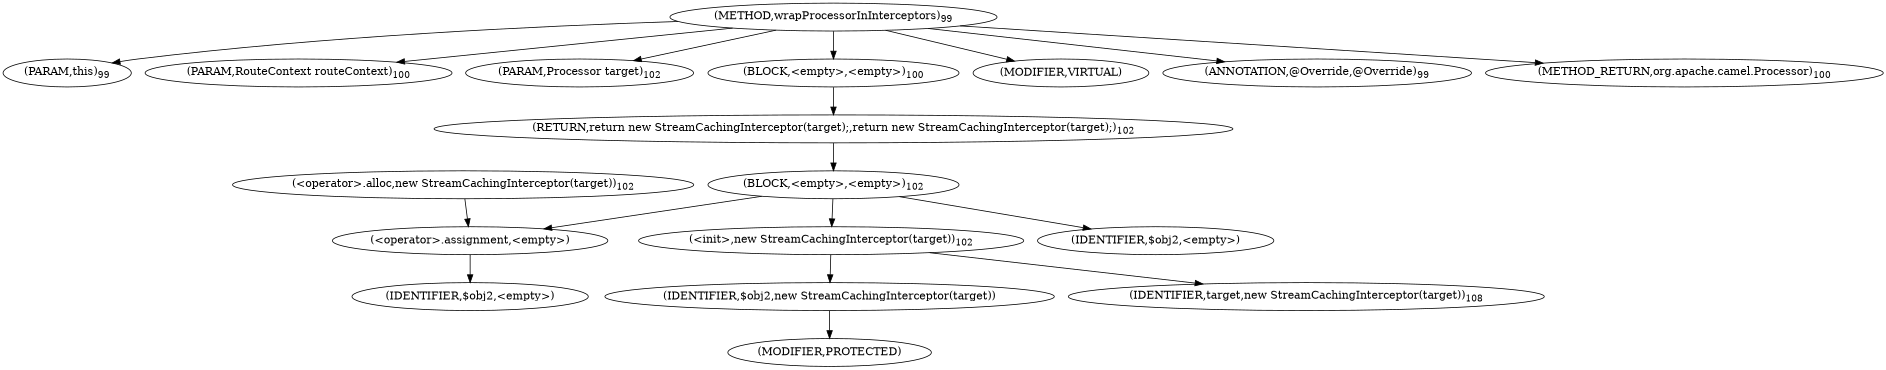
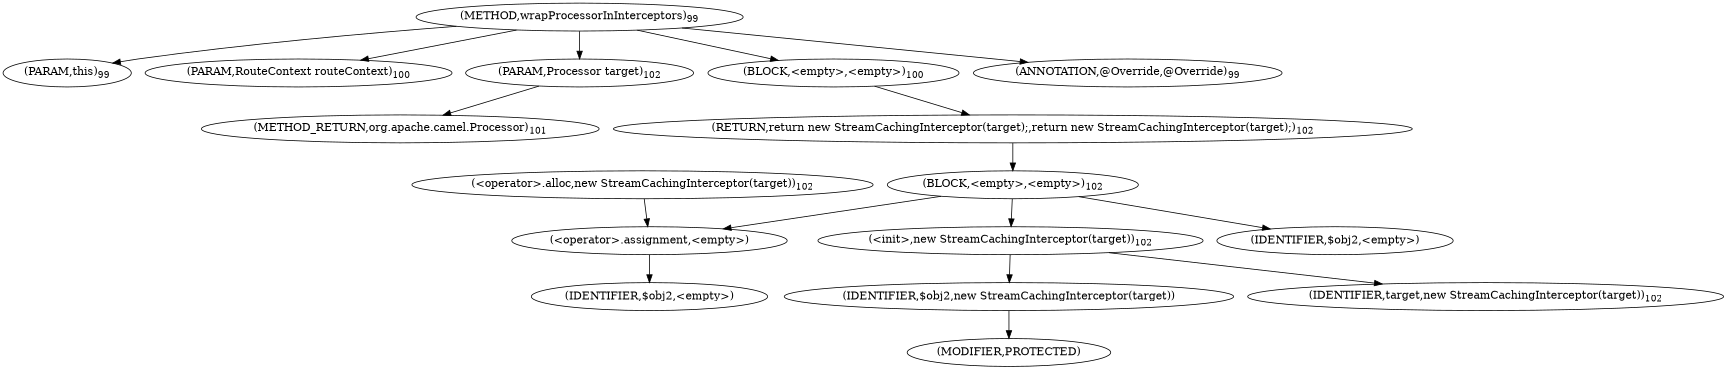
(1248, 44) -> (495, 99)
(1822, 72) -> (538, 128)
(1061, 73) -> none
(1474, 295) -> (1654, 295)
